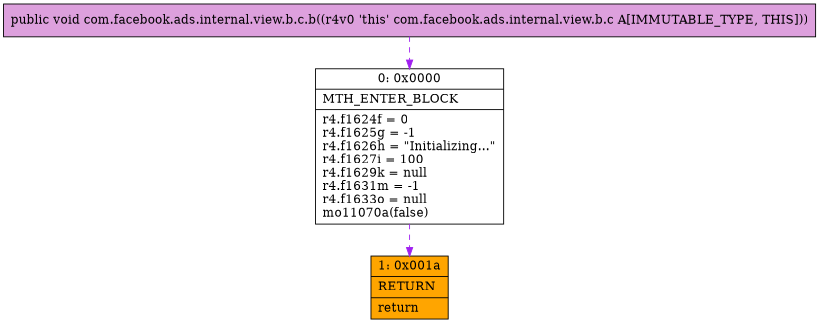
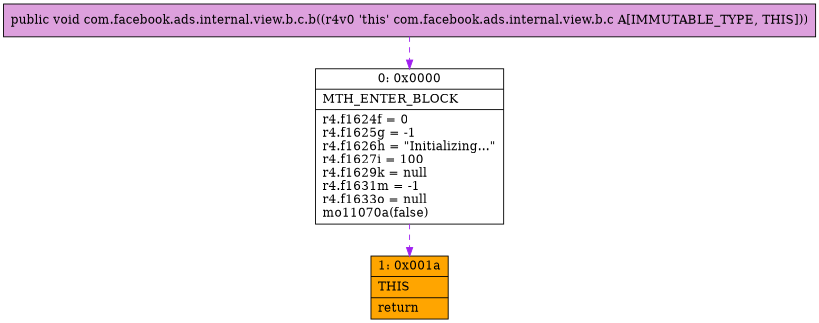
(407, 287) -> (394, 287)
